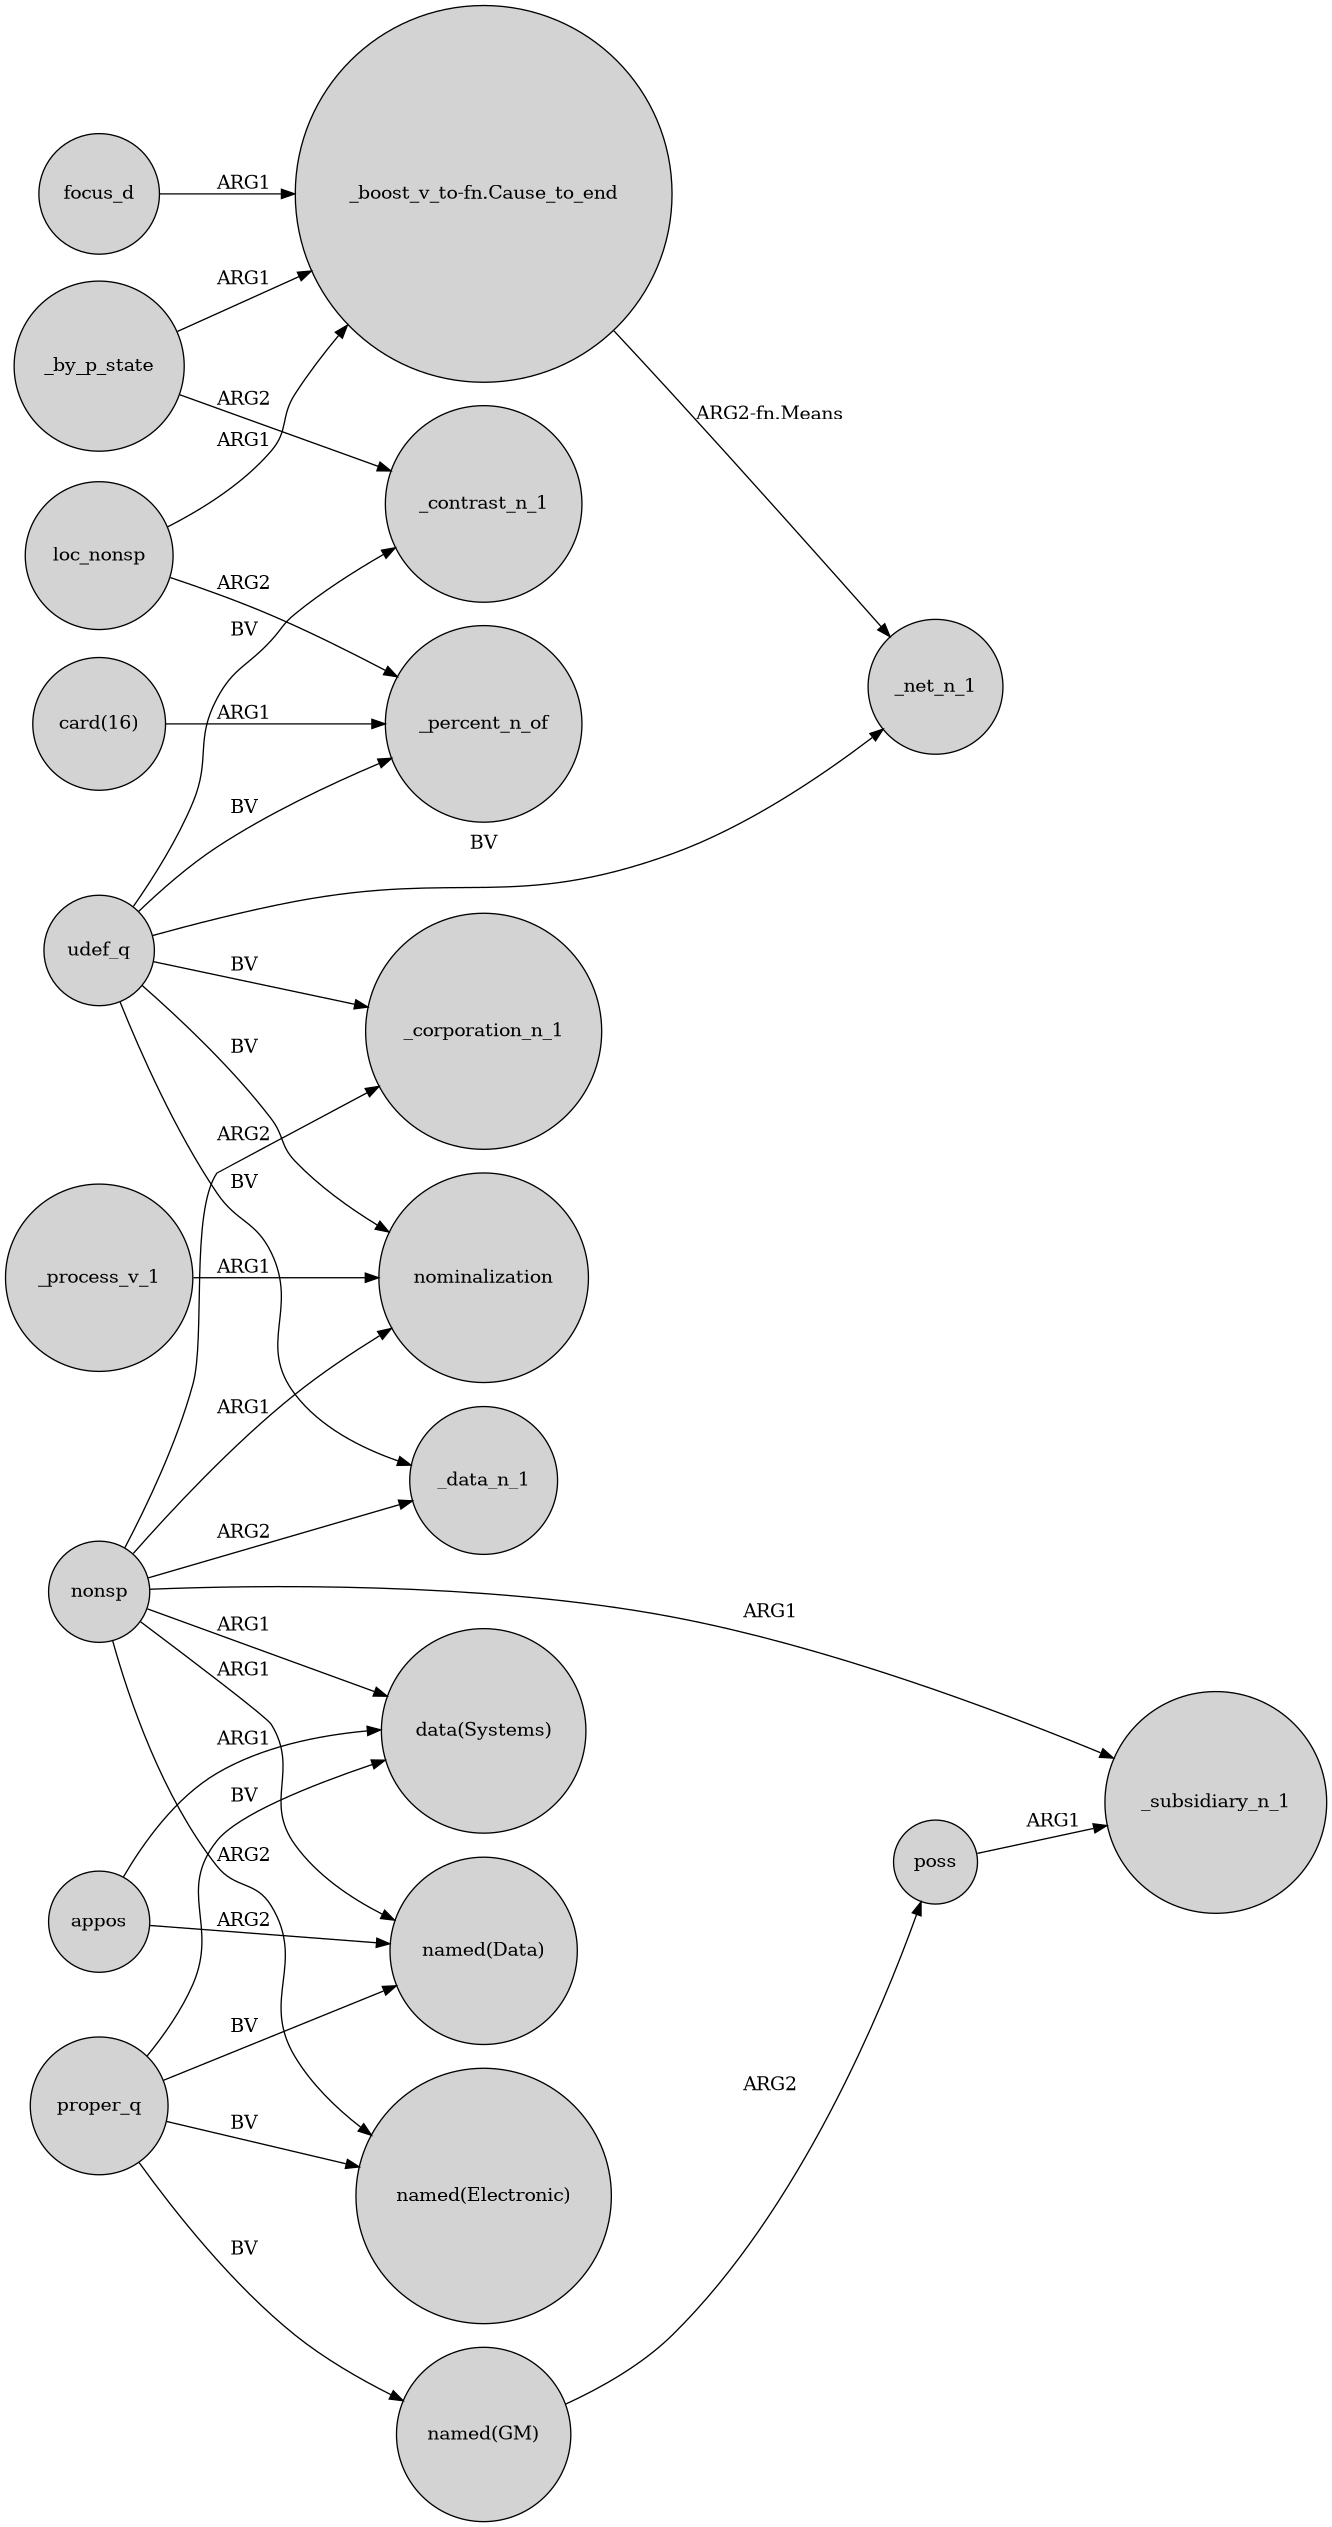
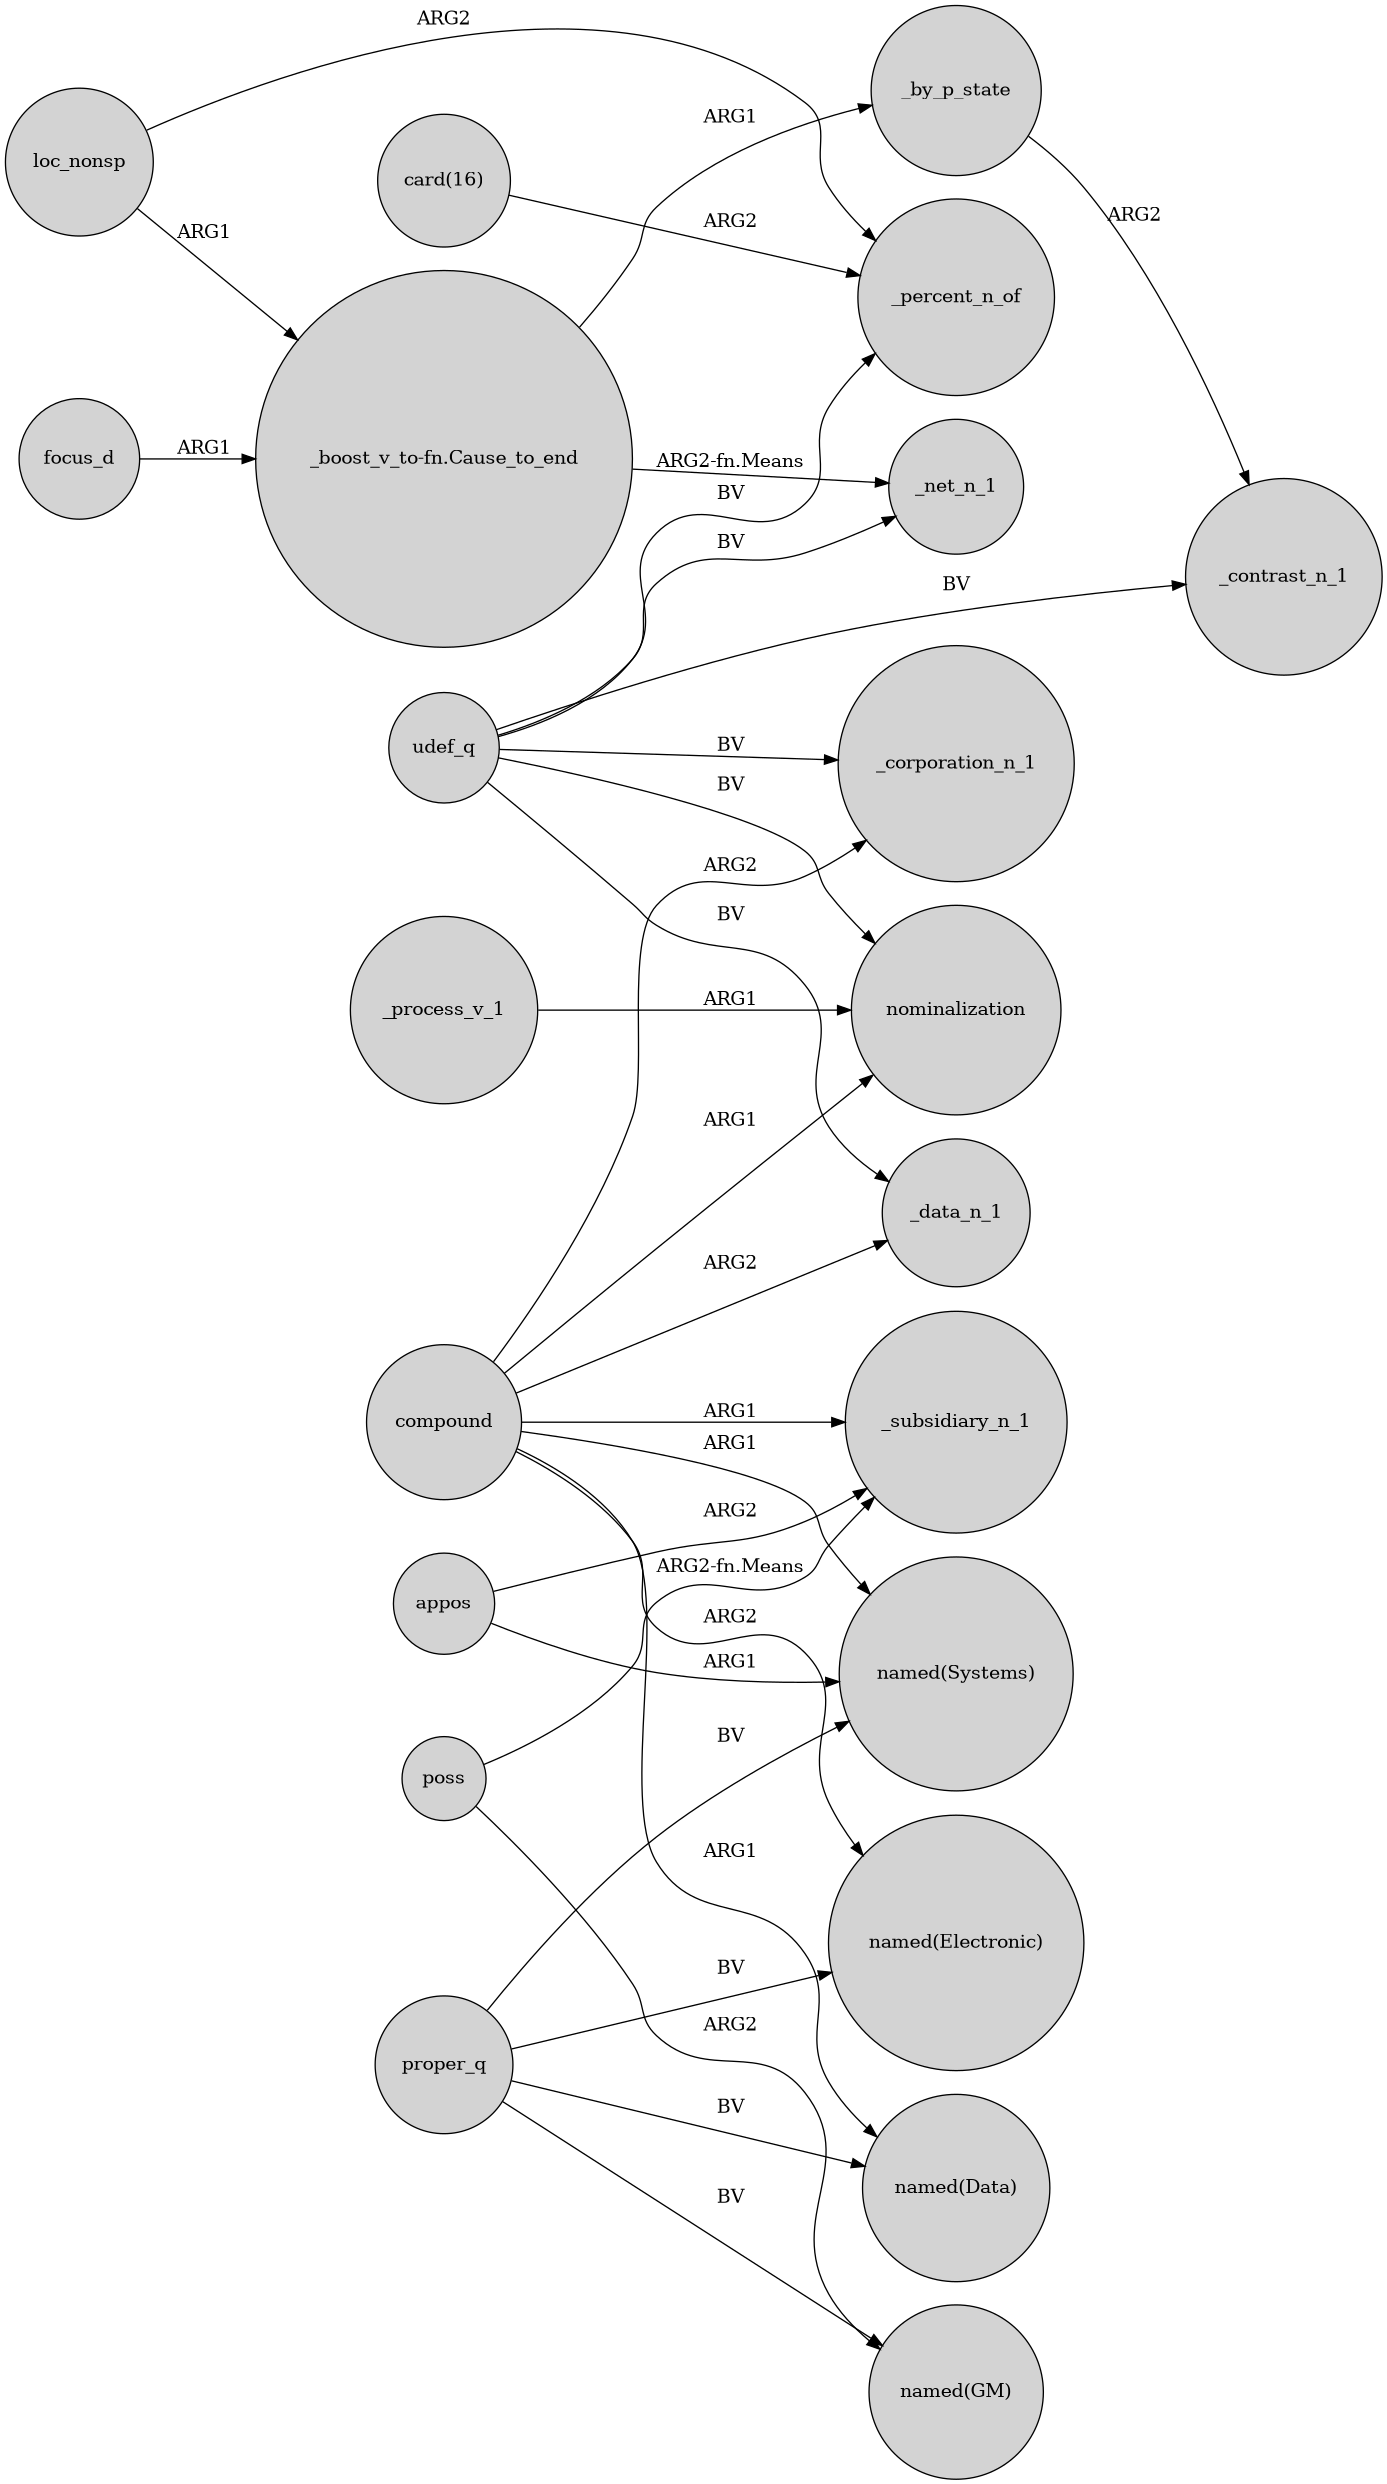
(238, 304) -> (689, 181)
(244, 714) -> (731, 222)
(99, 1592) -> (444, 1422)
(484, 1731) -> (956, 1674)
(1054, 1822) -> (731, 1567)
(263, 1934) -> (677, 1548)
(783, 2193) -> (721, 2061)
